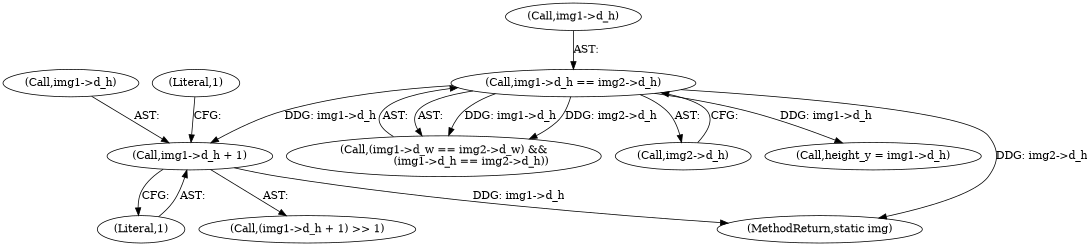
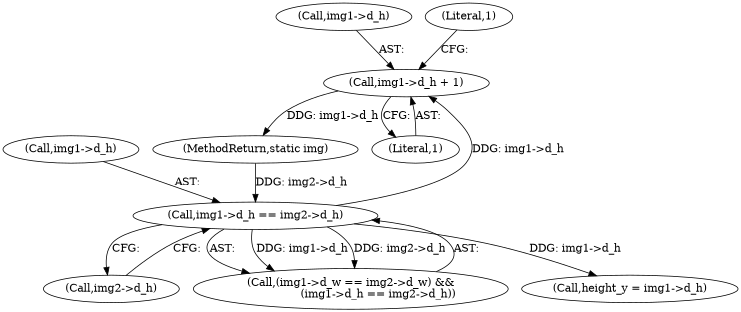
(914, 113) -> (255, 179)
(689, 116) -> (128, 249)
(307, 229) -> none
